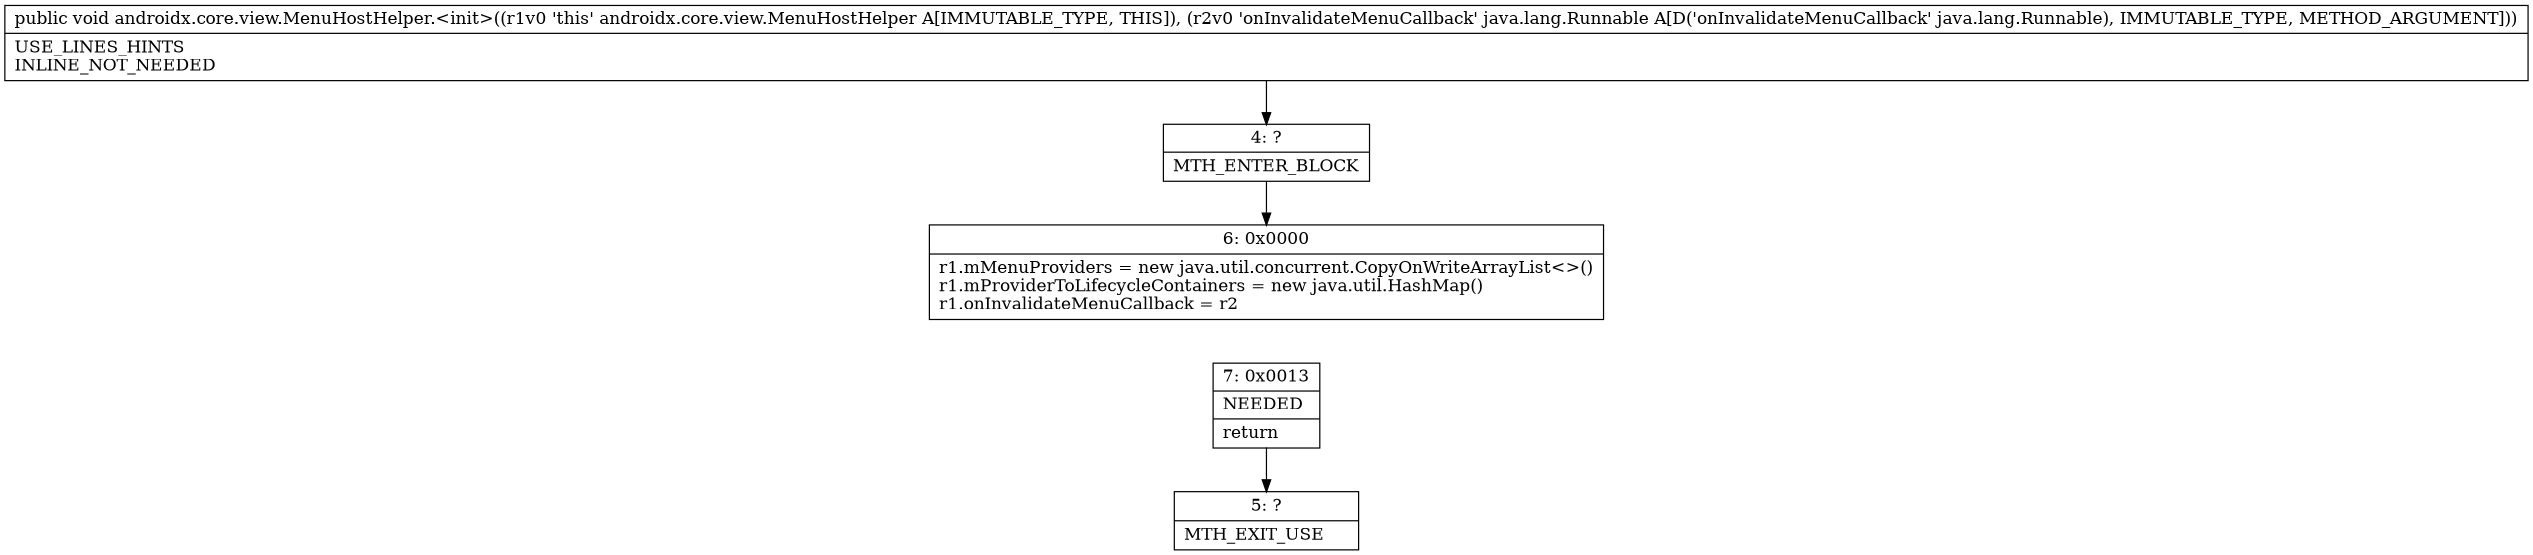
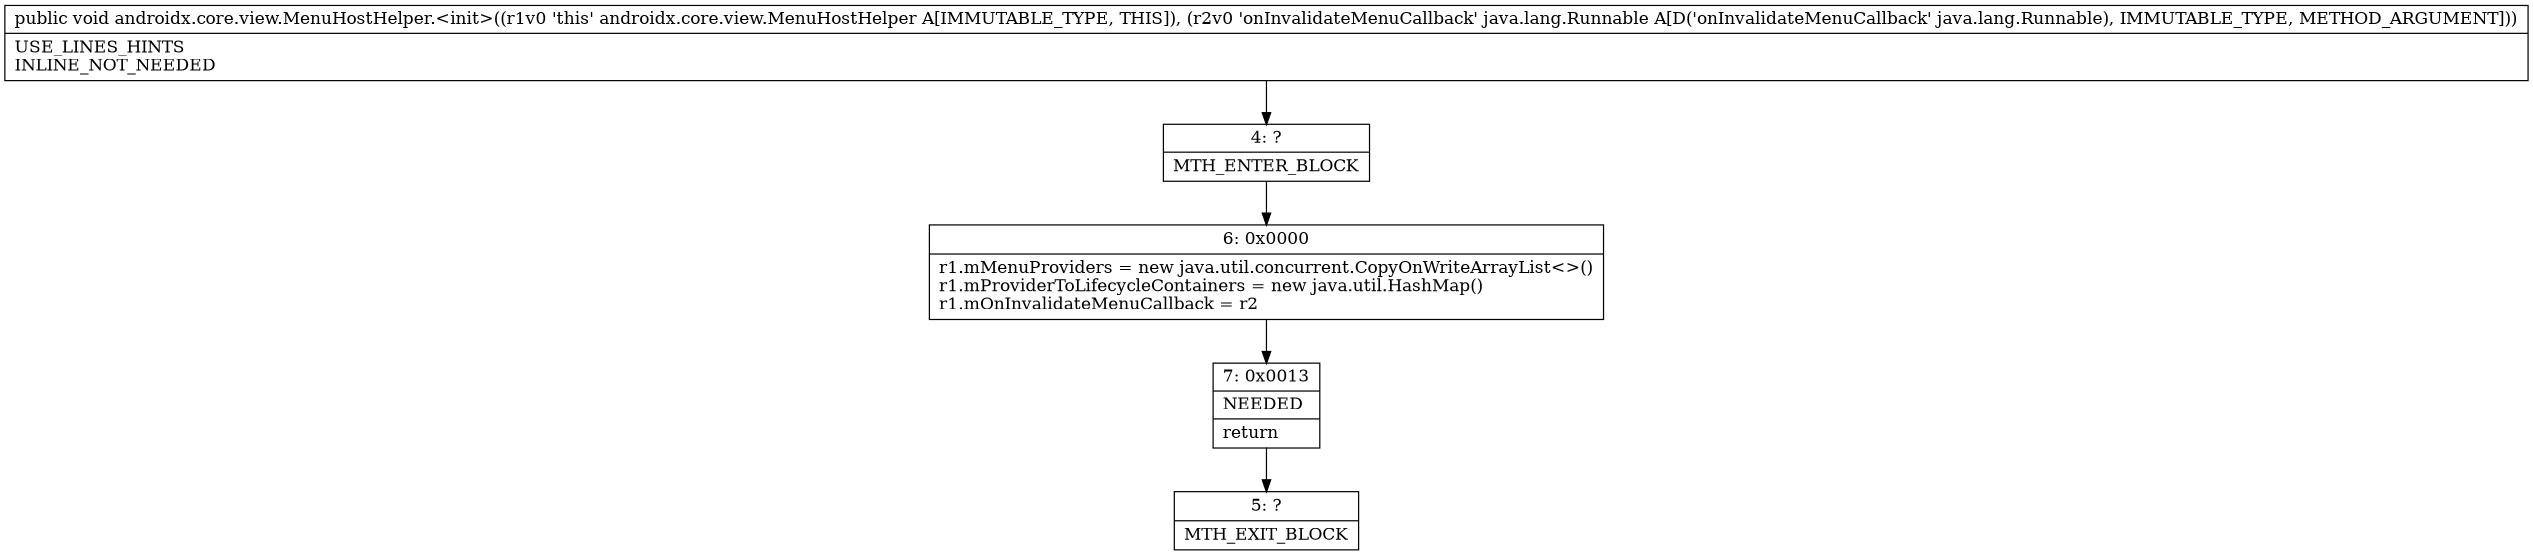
(1089, 304) -> (1099, 304)
none -> (1266, 335)
(1254, 535) -> (1266, 535)
